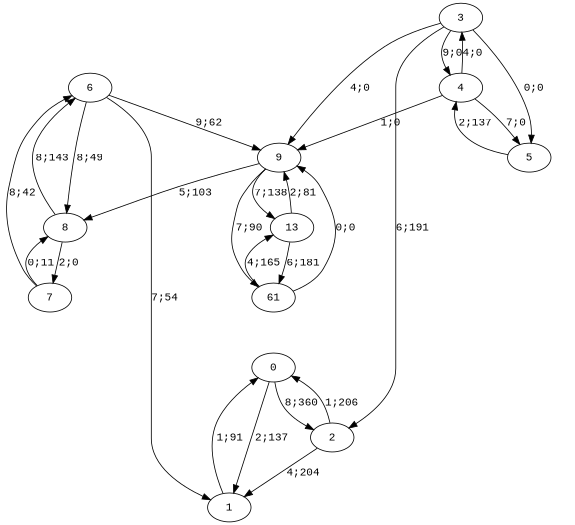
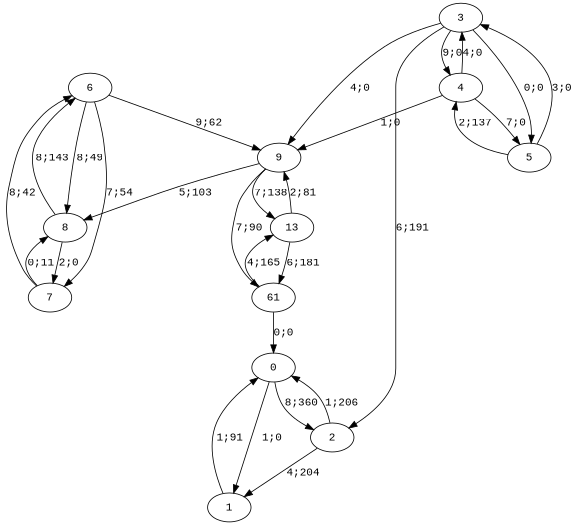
none -> (547, 73)
(335, 235) -> (274, 328)
(151, 300) -> (105, 195)
(272, 437) -> (272, 437)
